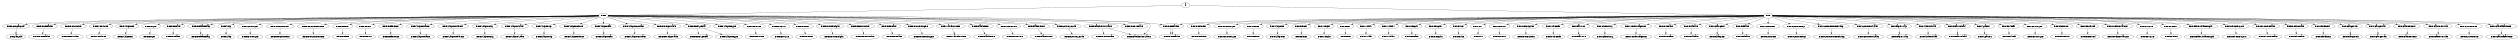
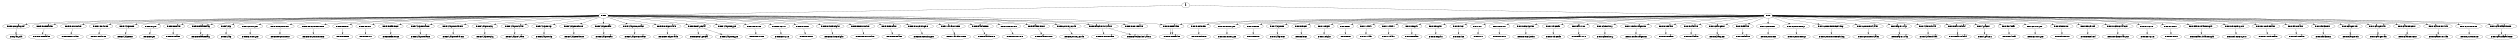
(885, 18) -> (848, 17)
(2296, 26) -> (2296, 26)
